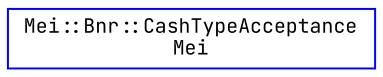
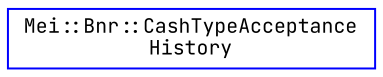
(192, 39) -> (192, 39)
